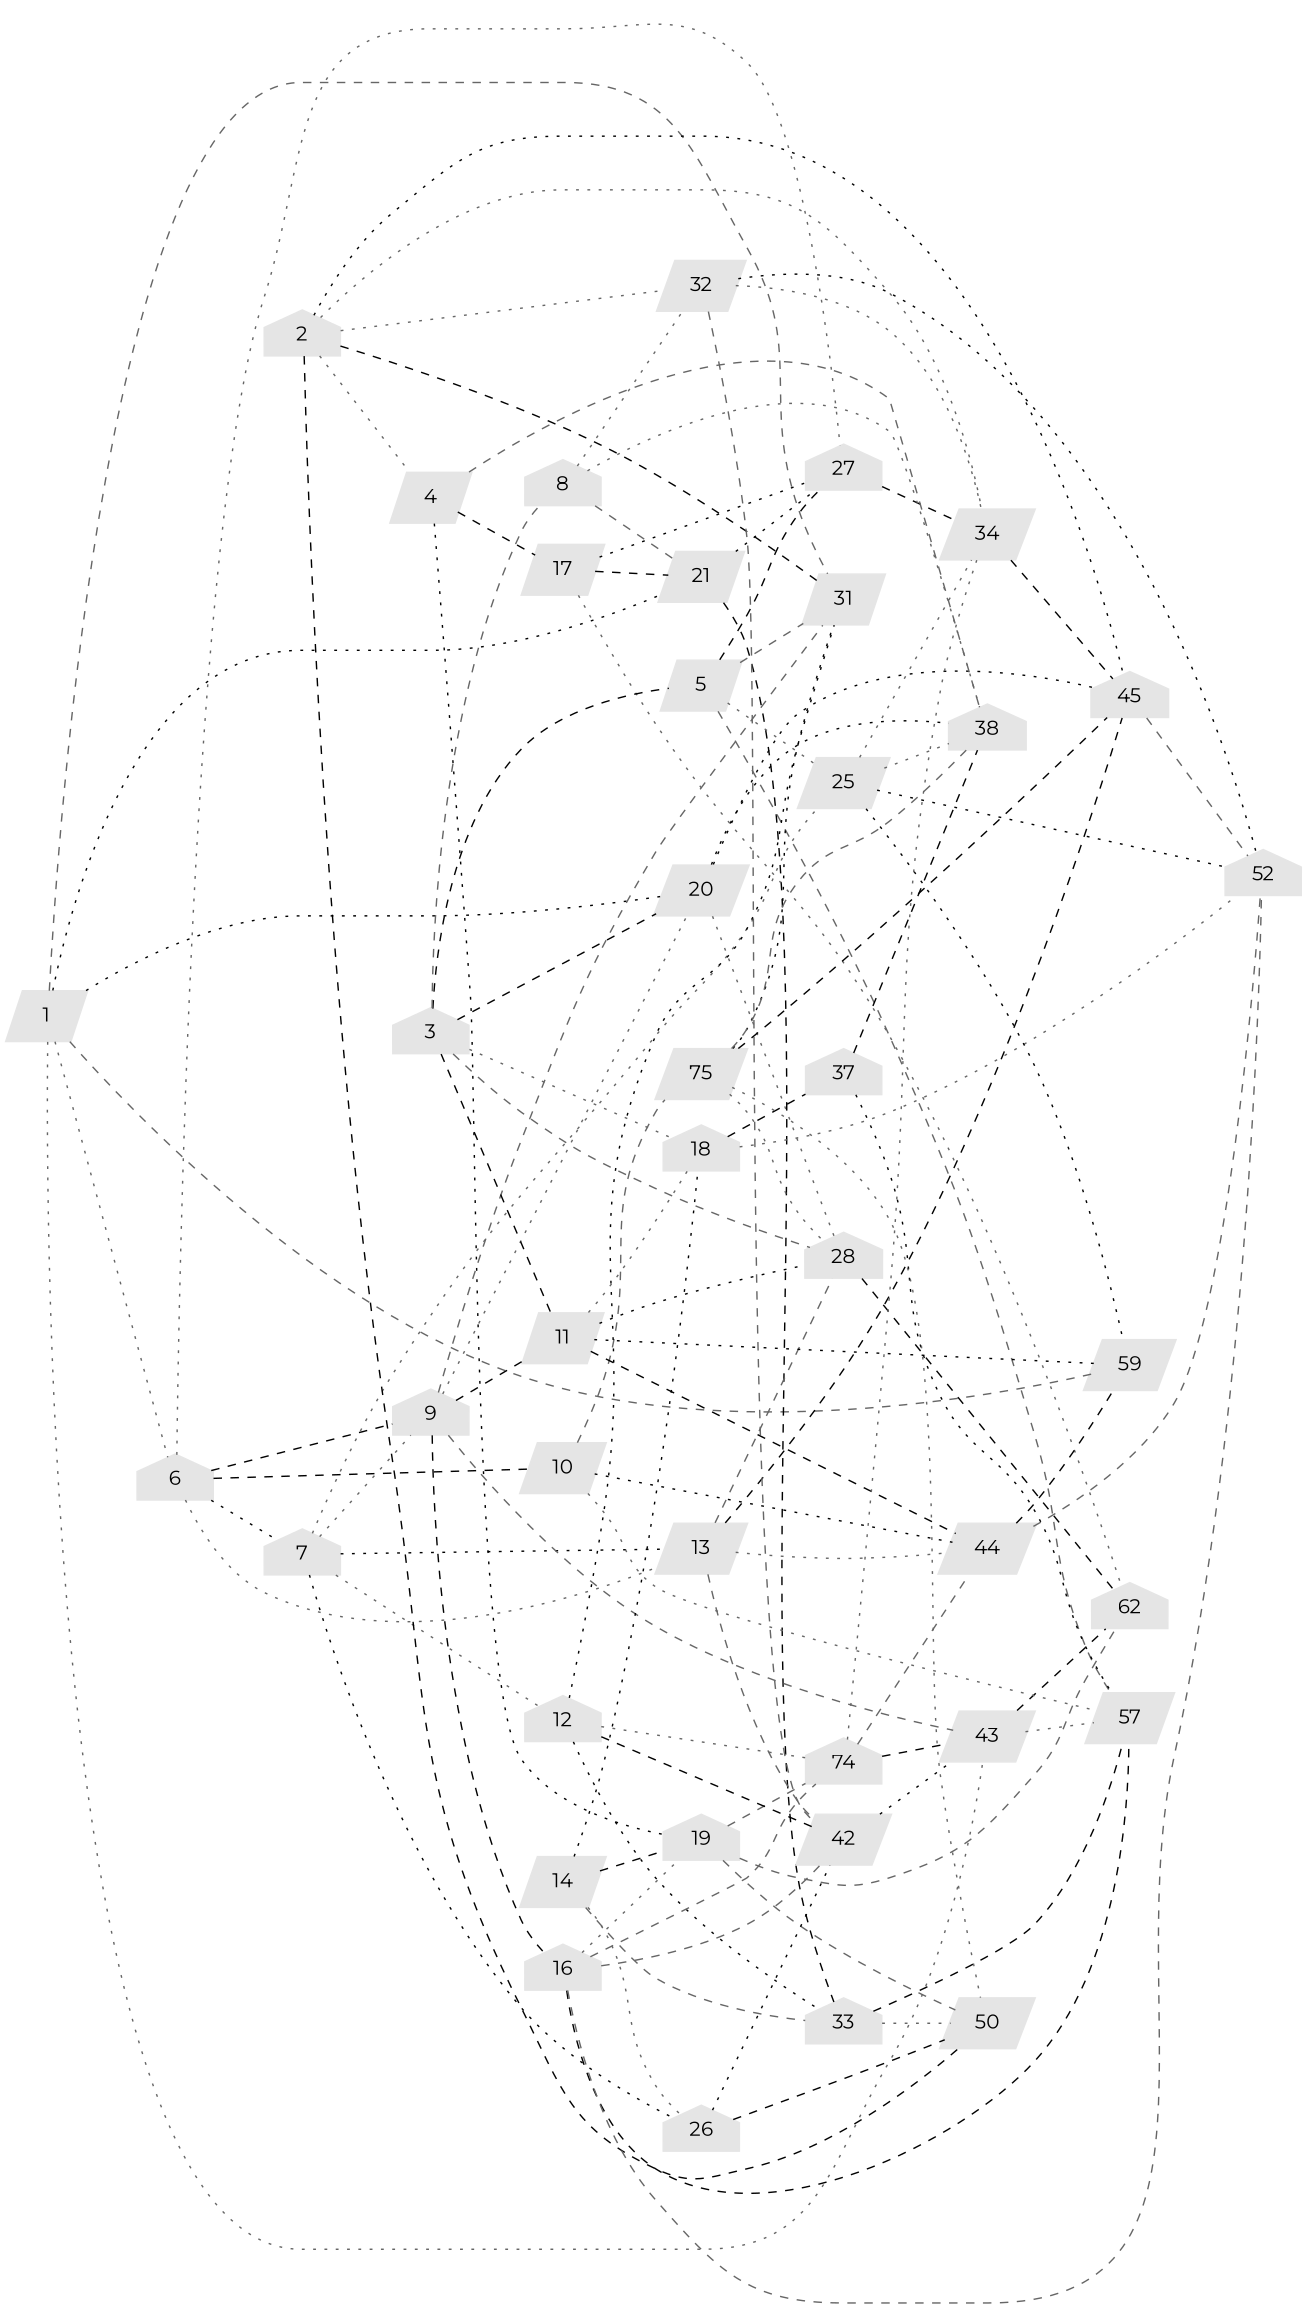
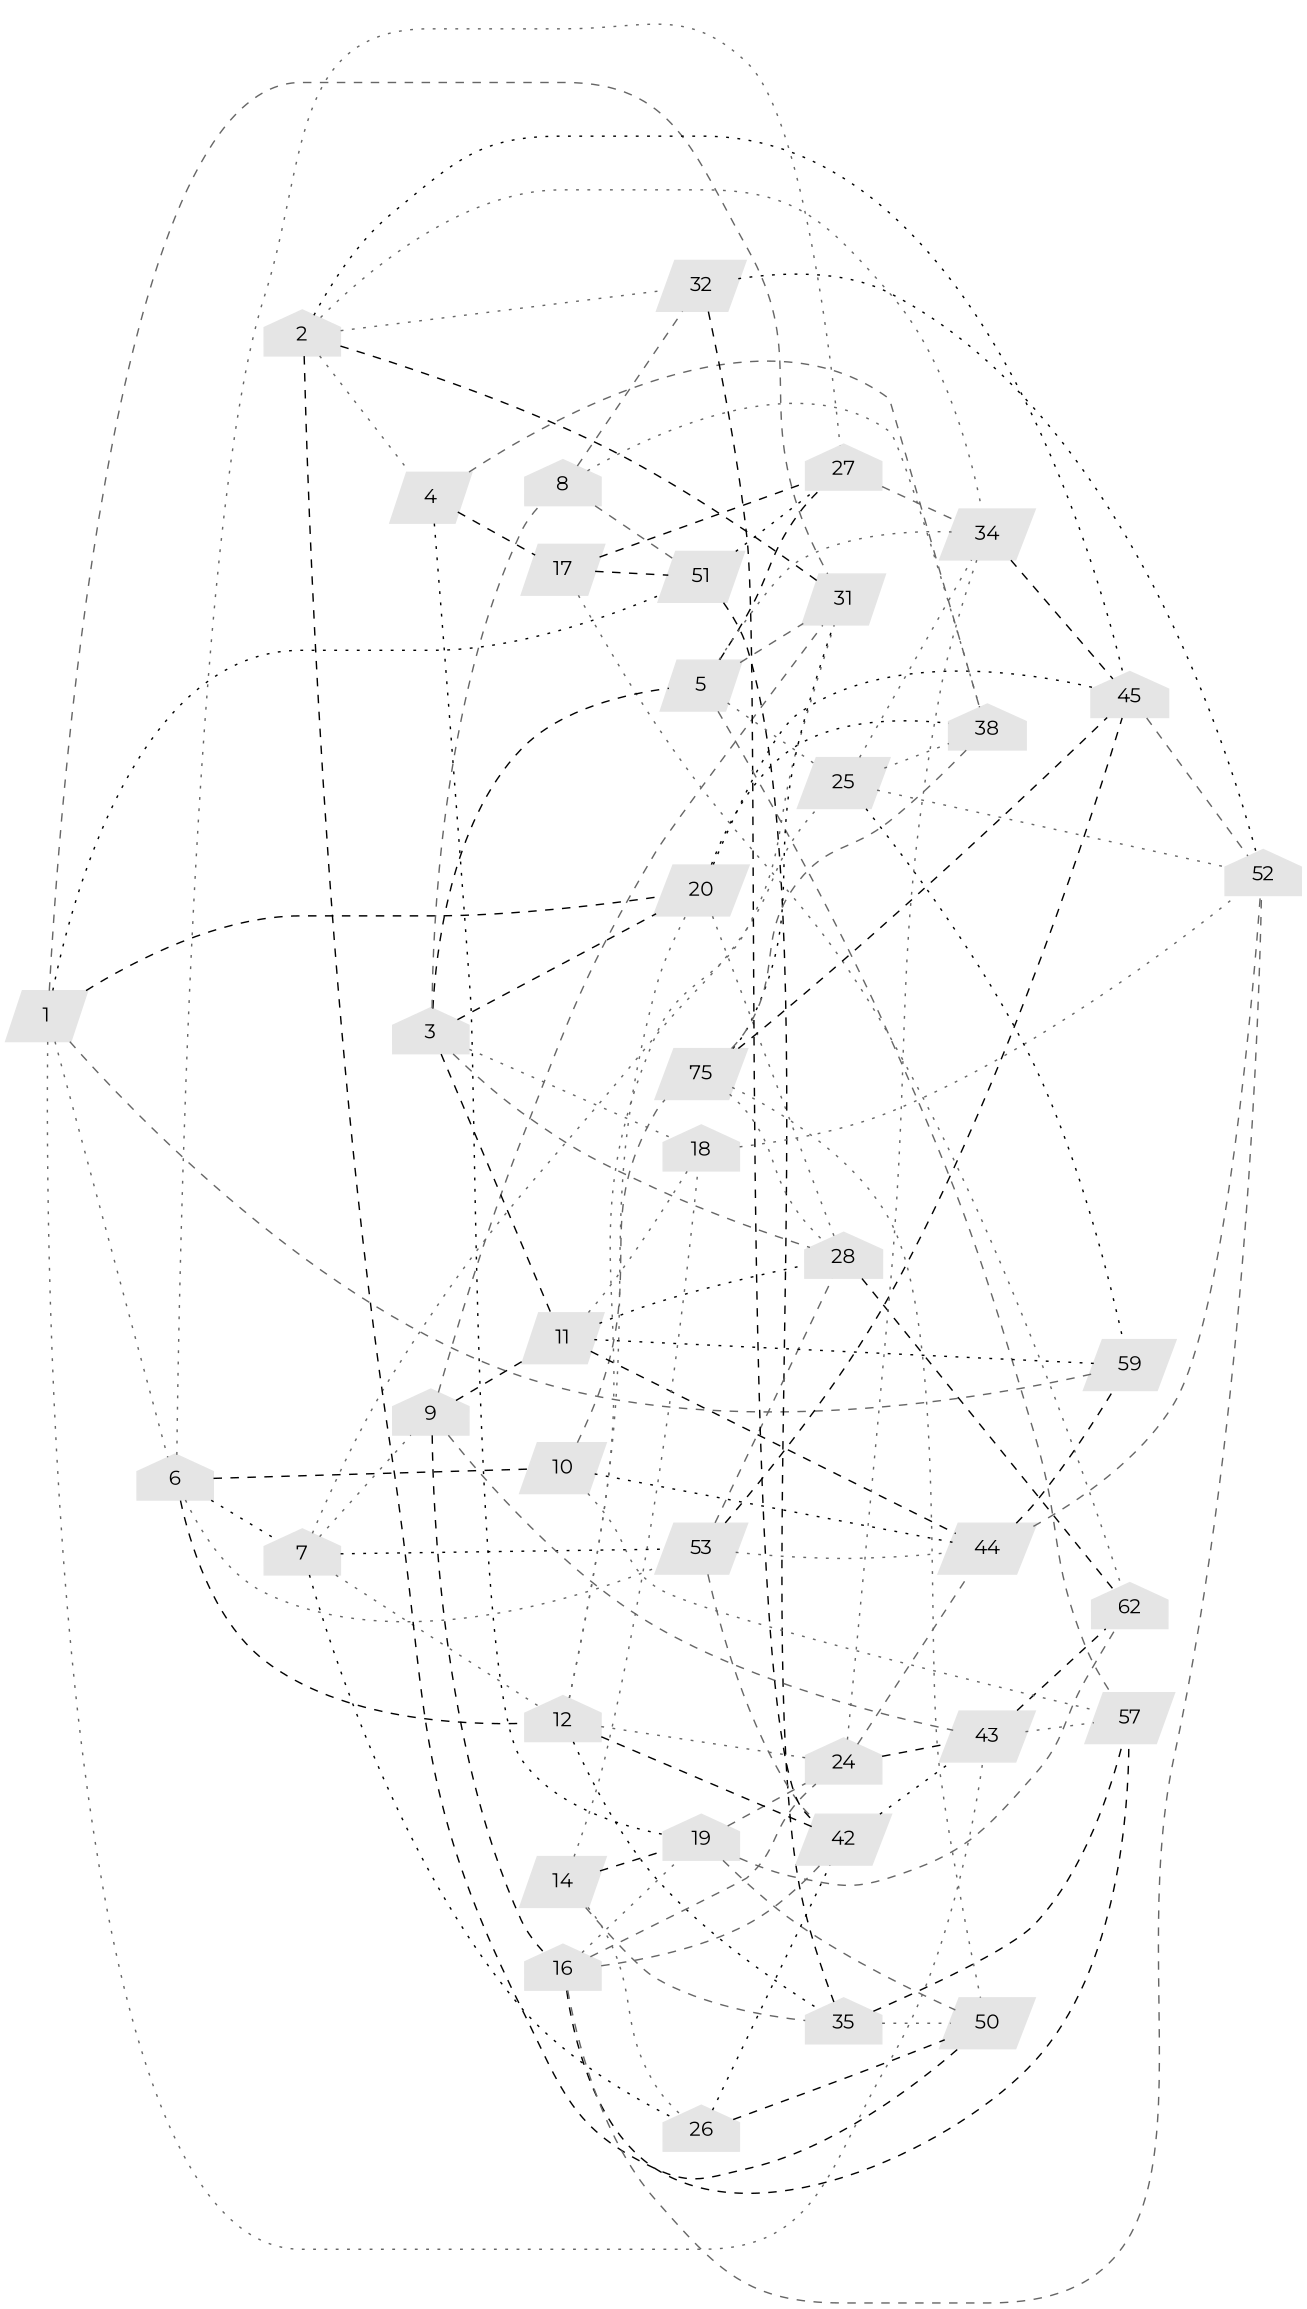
(904, 345) -> (806, 557)
(638, 377) -> (638, 377)
(906, 498) -> (906, 498)
(702, 520) -> (702, 520)
(701, 577) -> (701, 577)
(1051, 829) -> (1051, 829)
(367, 916) -> (367, 916)
(754, 1069) -> (754, 1069)
(844, 1074) -> none
(623, 1137) -> (613, 1193)
(559, 1167) -> (619, 1304)
(302, 1447) -> (302, 1683)
(652, 1517) -> (652, 1517)
(701, 1549) -> (701, 1549)
(844, 1763) -> (844, 1763)
(844, 2023) -> (844, 2023)
